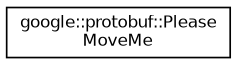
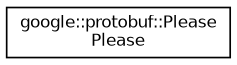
(118, 33) -> (118, 33)
